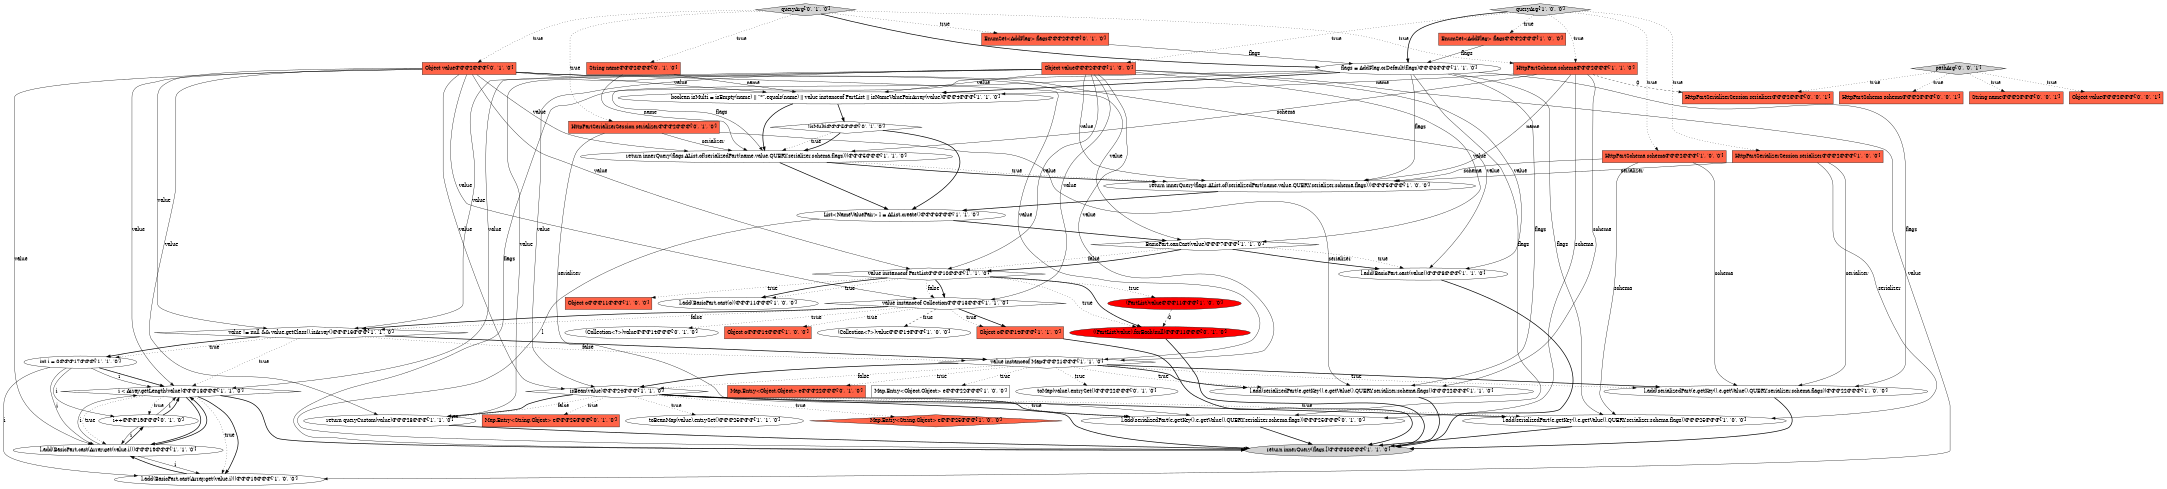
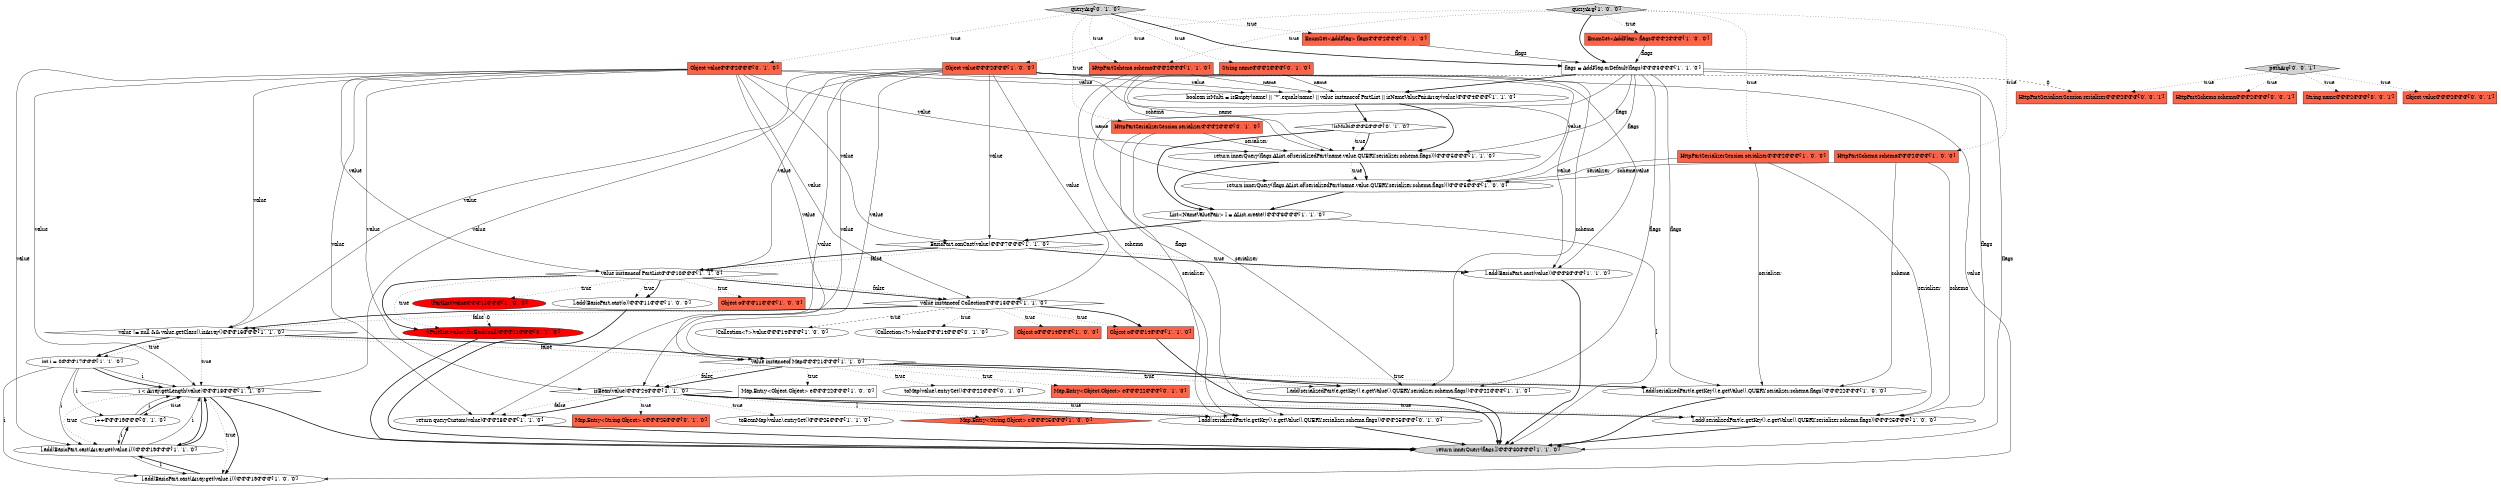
(1409, 69) -> (1632, 69)
(801, 406) -> (857, 406)
(957, 407) -> (758, 444)
